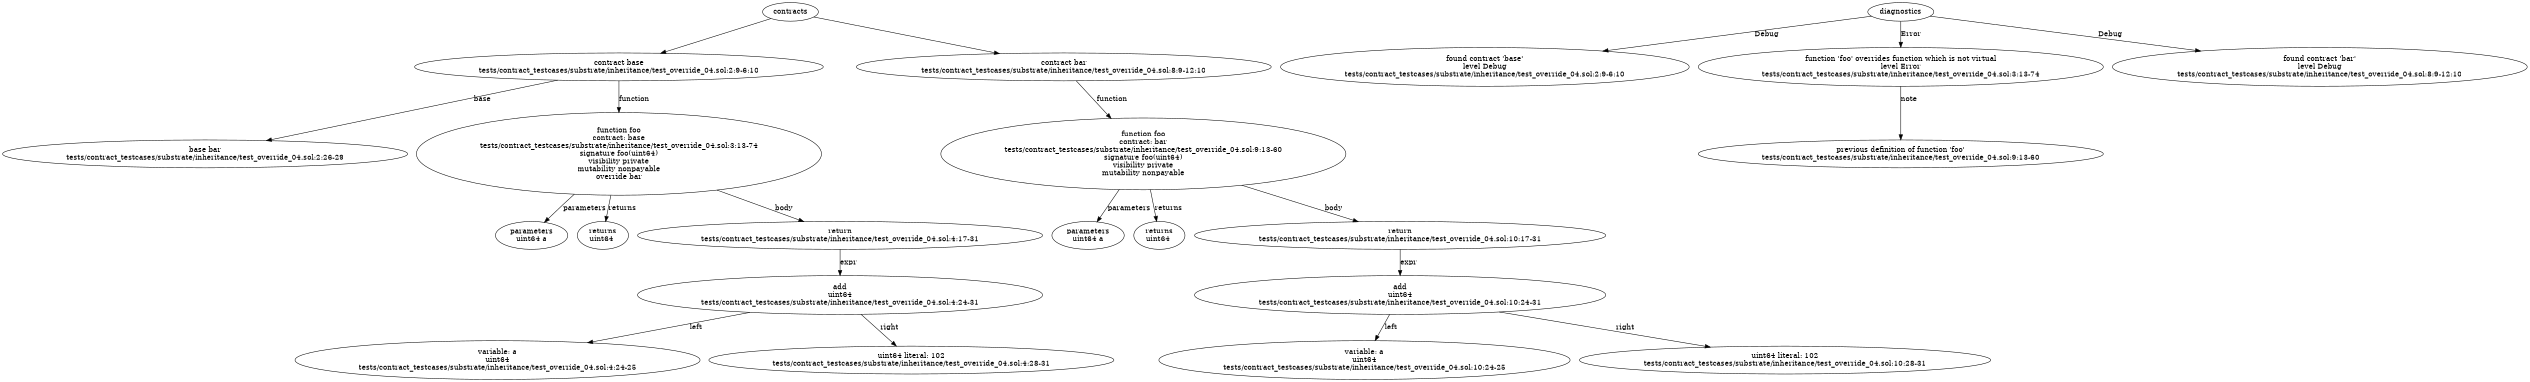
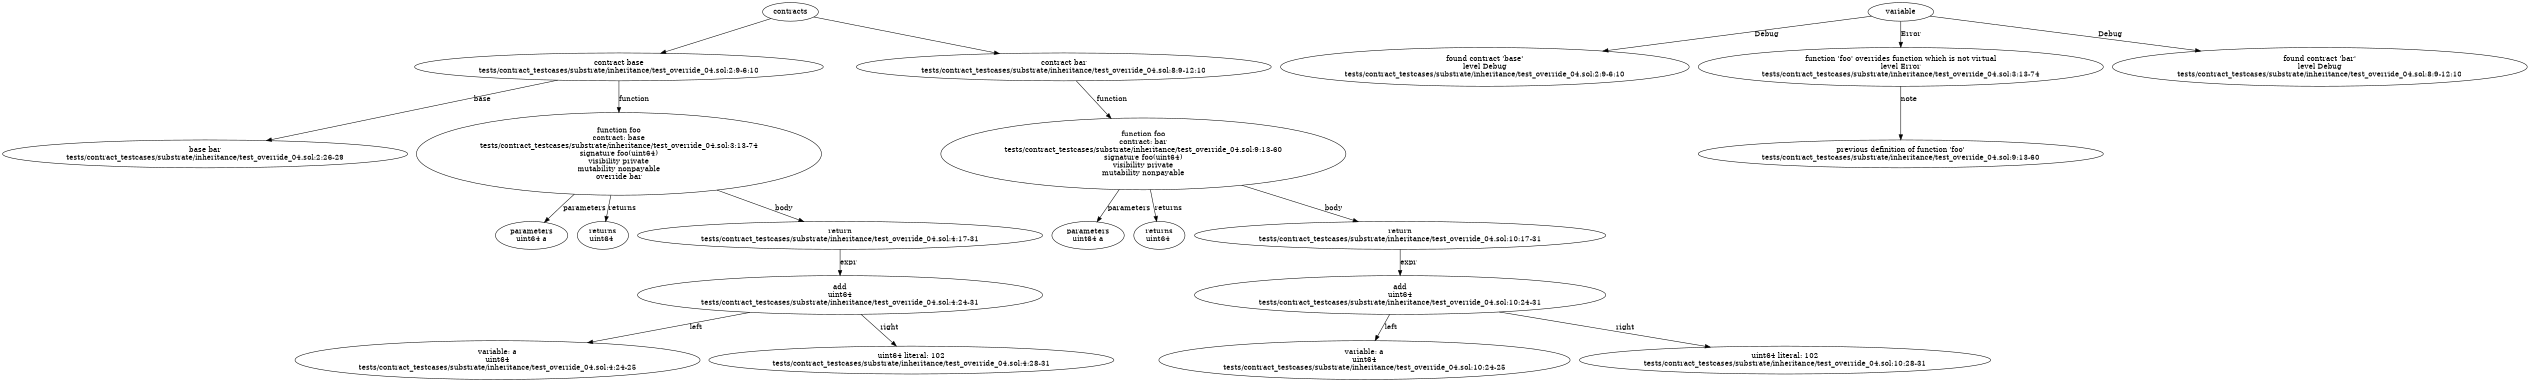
(1901, 12) -> (1901, 12)
